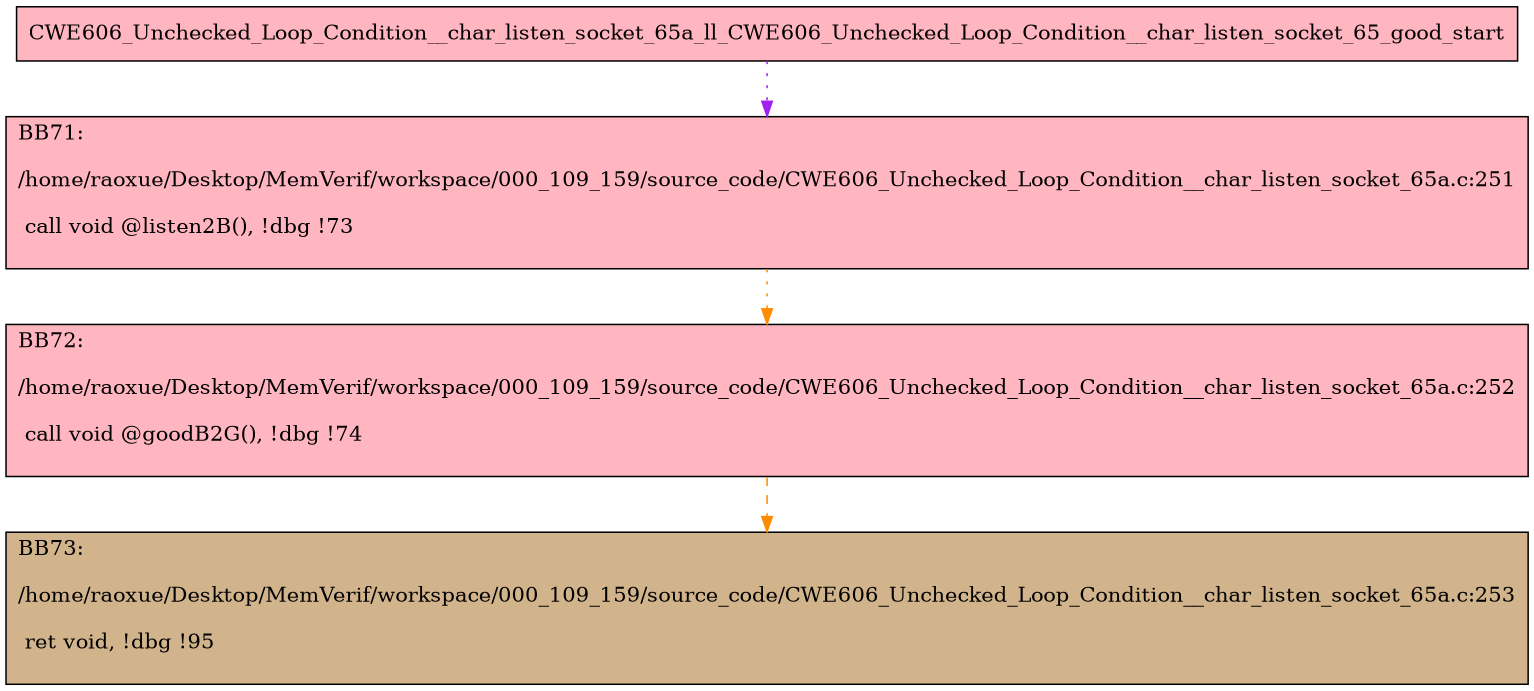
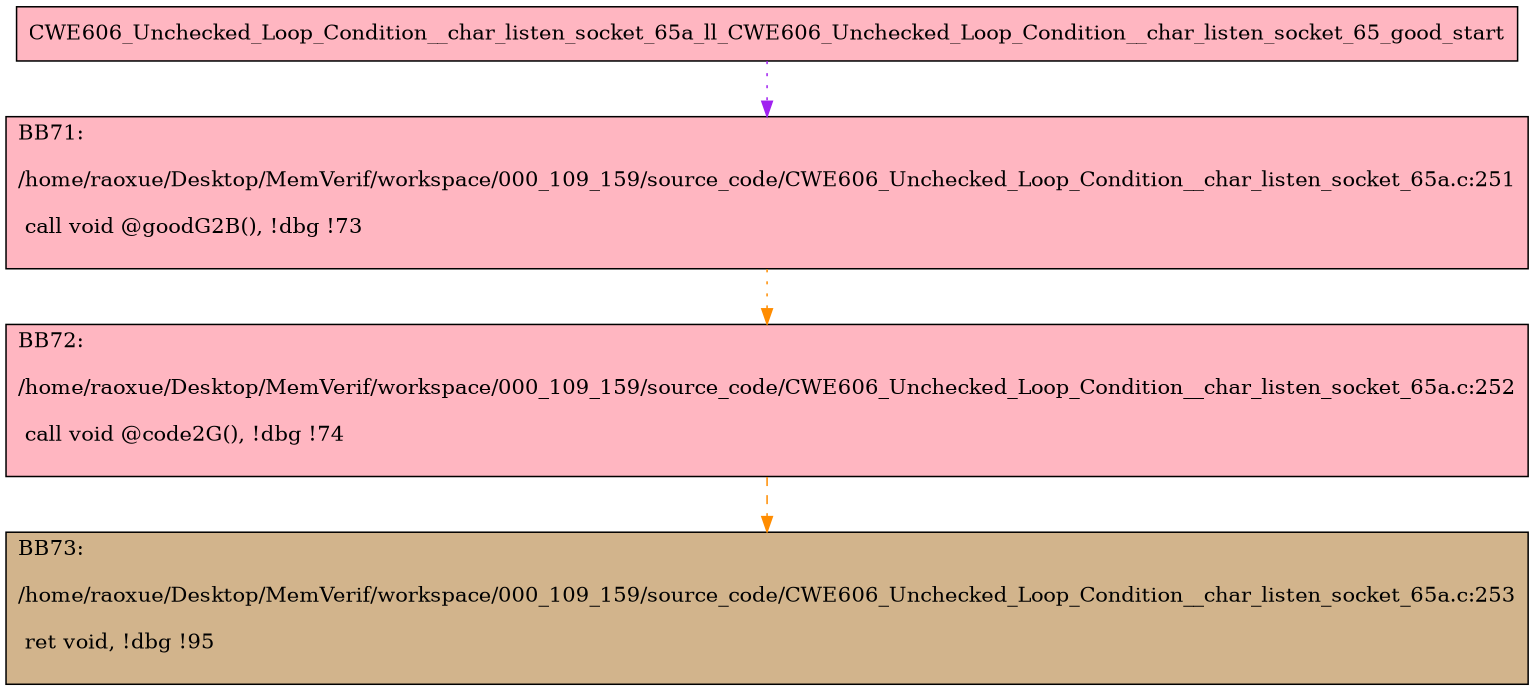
(186, 227) -> (190, 227)
(190, 434) -> (181, 434)
